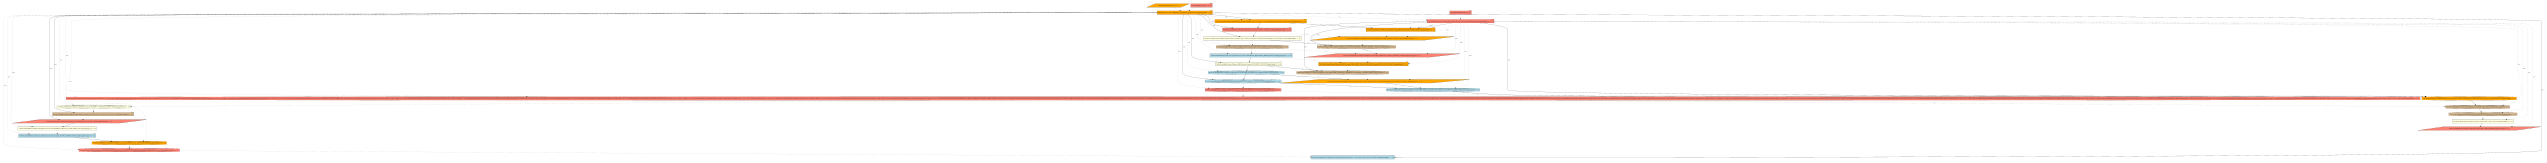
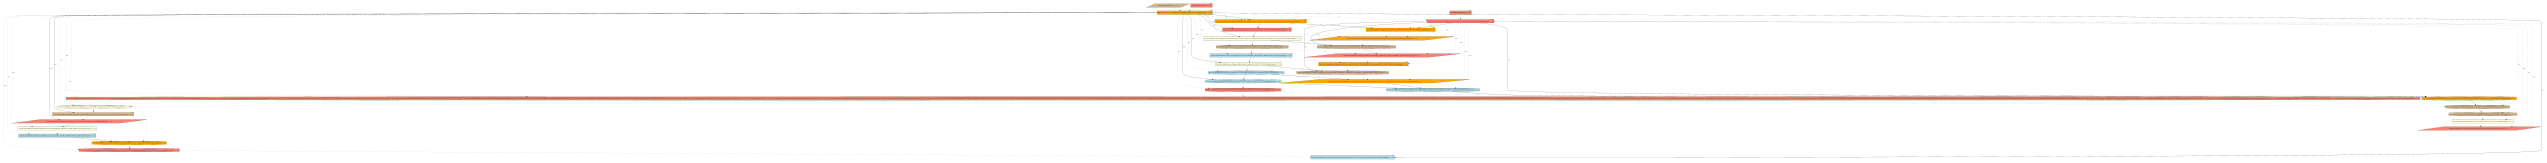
(1168, 5) -> (1168, 5)
